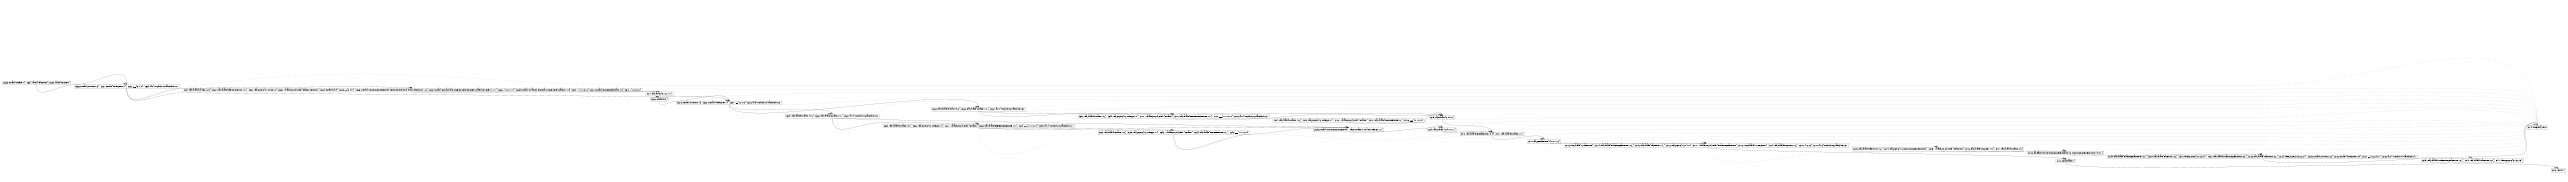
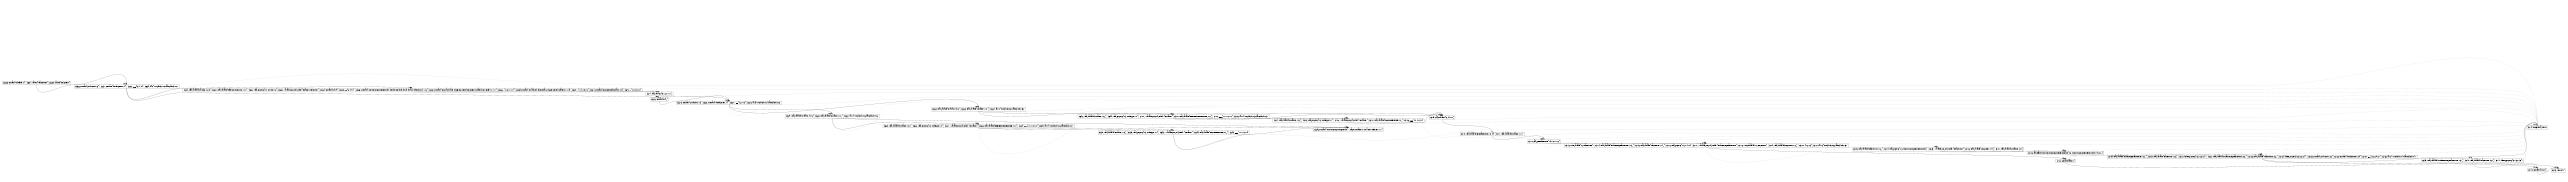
none -> (1274, 118)
(1442, 130) -> none
none -> (2537, 170)
